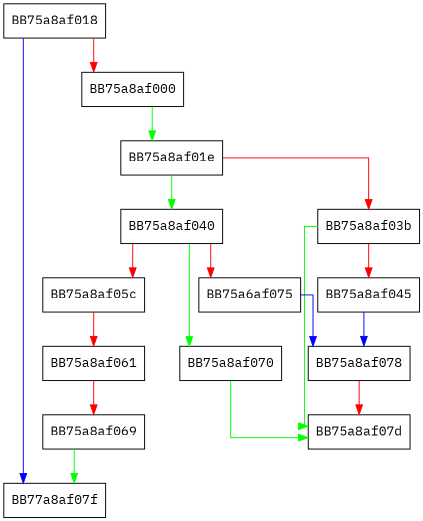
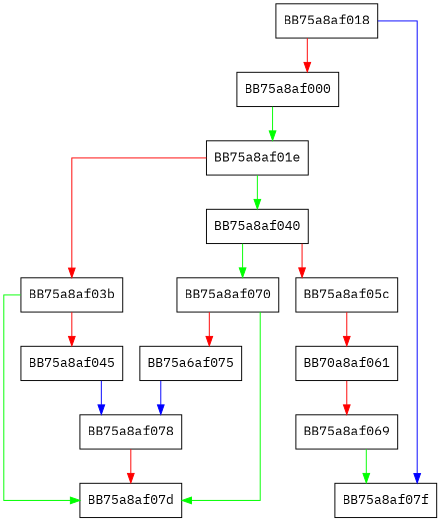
(211, 256) -> (209, 324)
(94, 363) -> (347, 363)
(55, 500) -> (386, 500)
